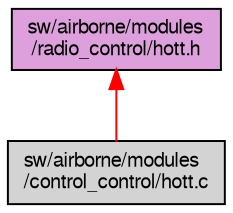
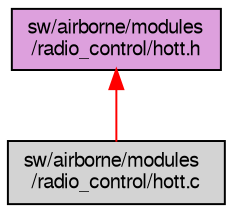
(116, 173) -> (116, 173)
